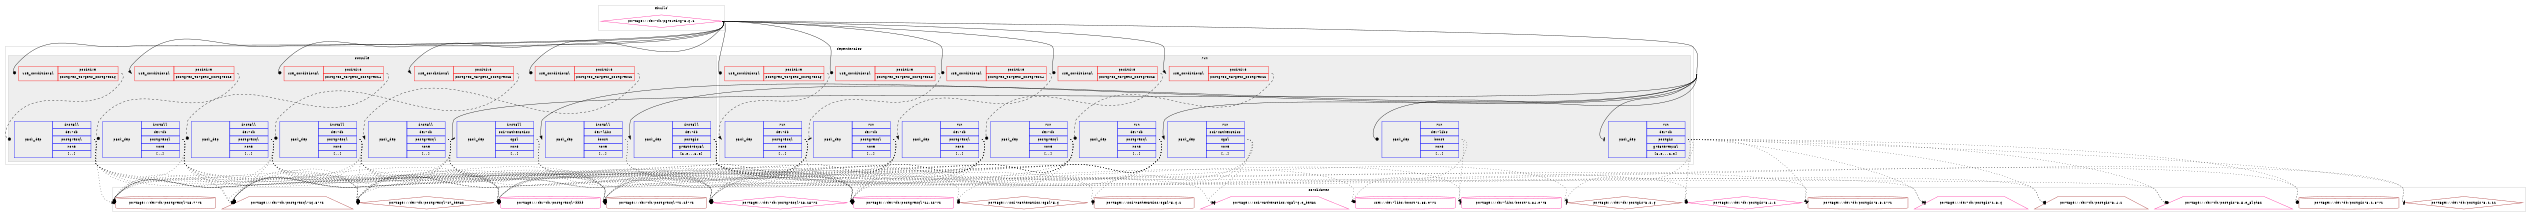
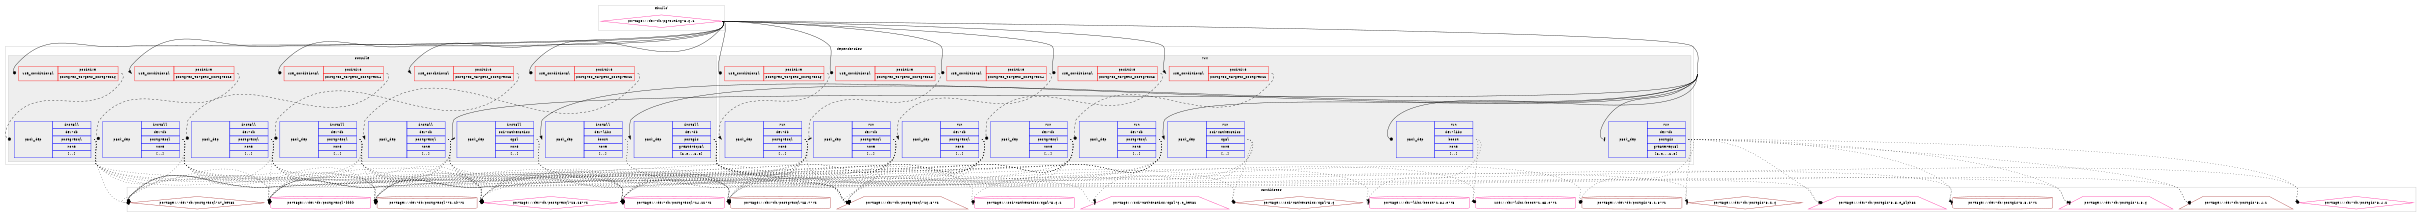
(1144, 203) -> (1024, 203)
(2464, 203) -> none
